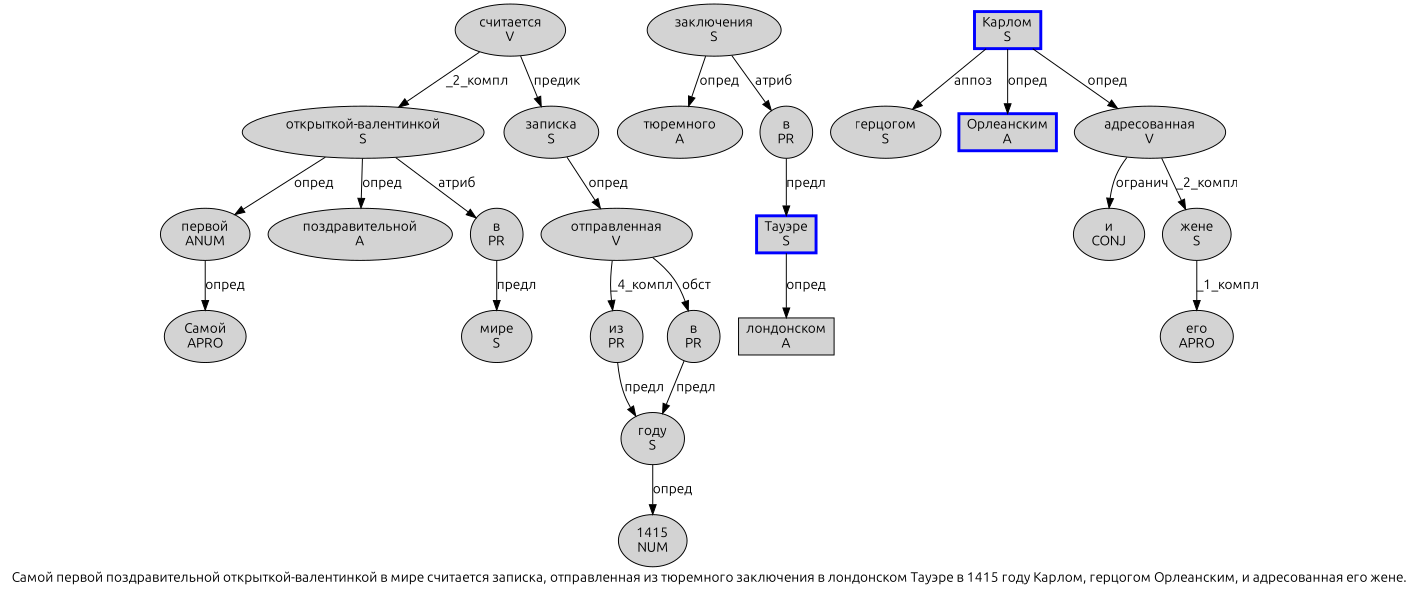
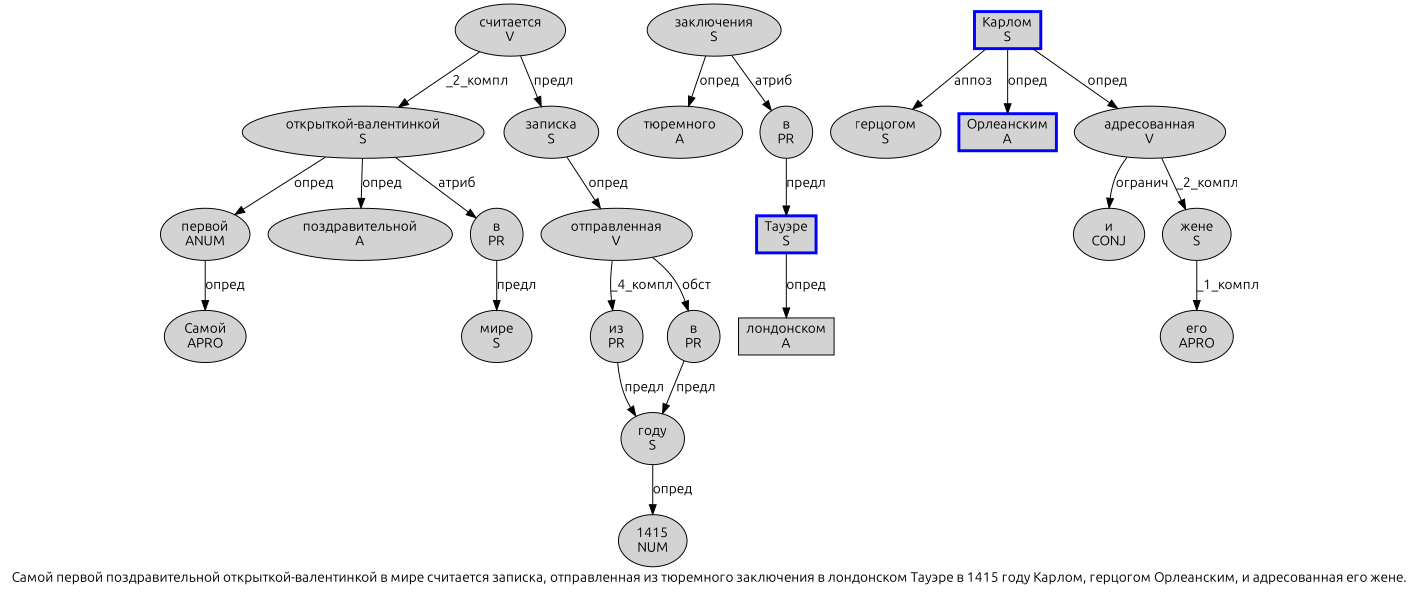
(558, 81) -> (554, 81)
